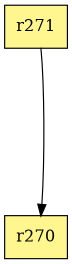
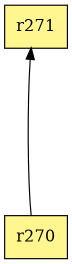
(44, 126) -> (28, 138)
